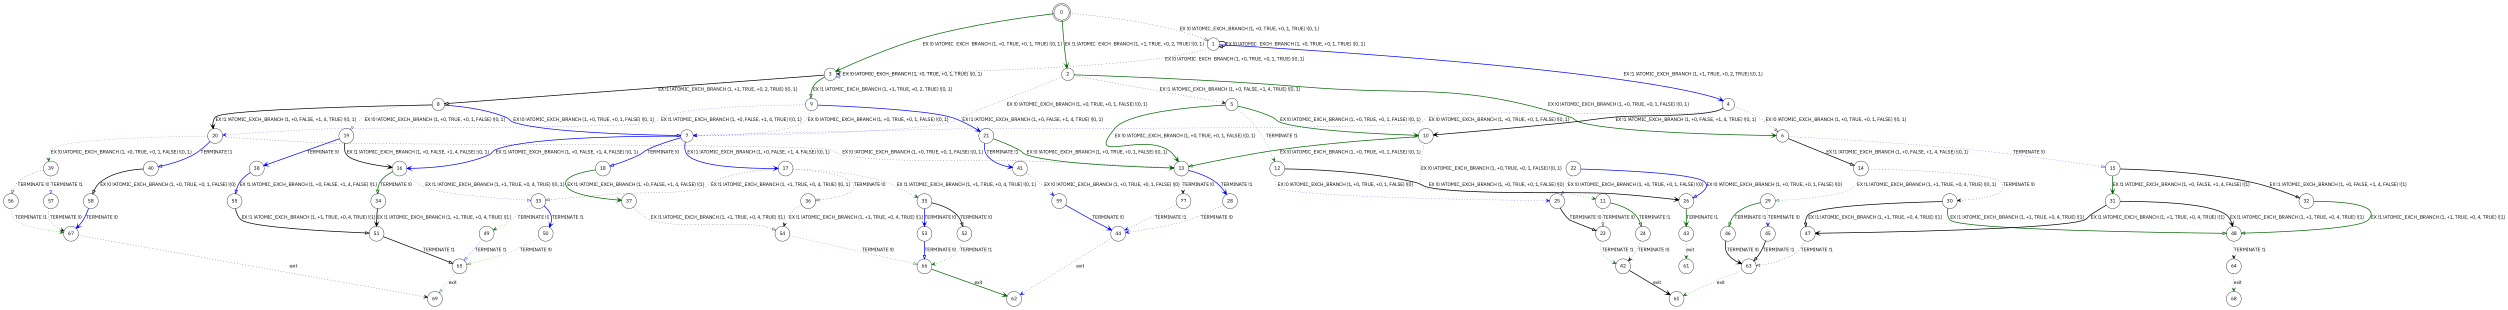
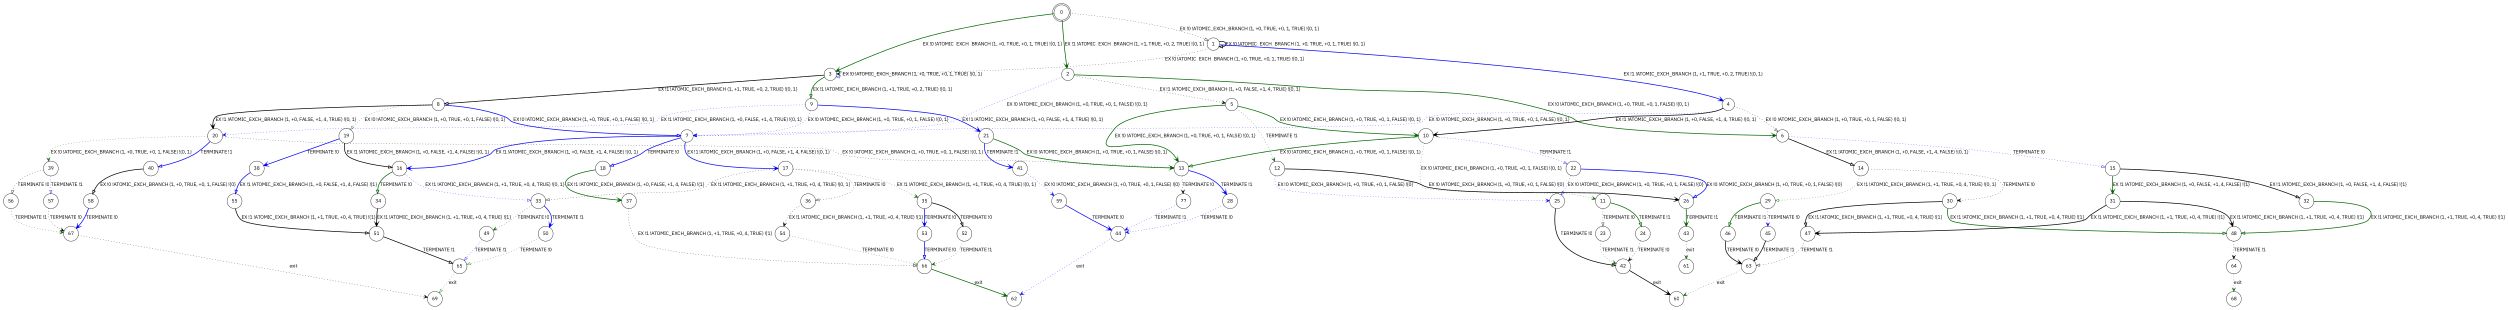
none -> (1500, 145)
(361, 162) -> (361, 162)
(1574, 222) -> (1569, 250)
(701, 225) -> (757, 259)
